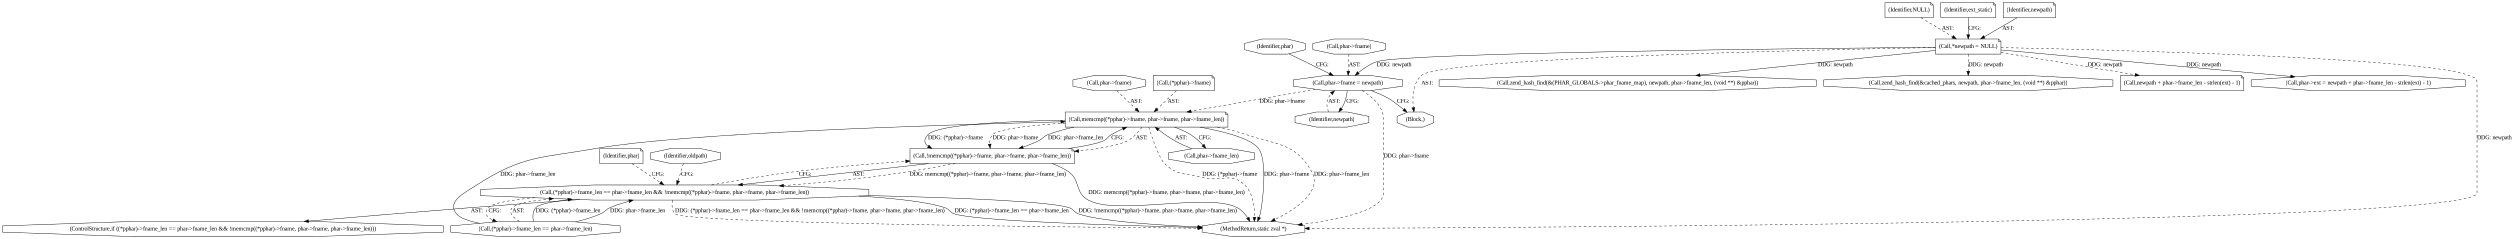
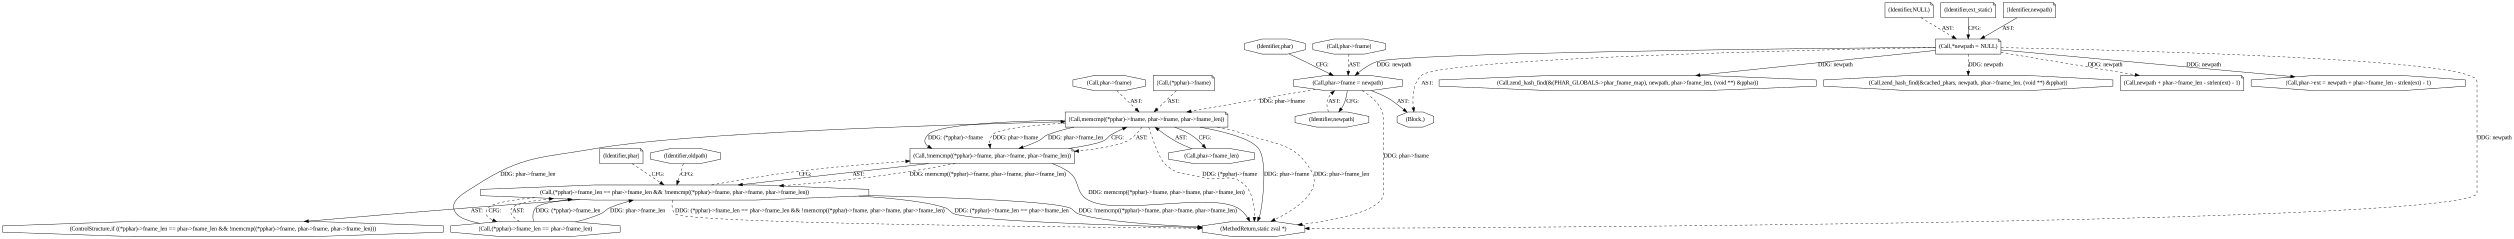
(1404, 101) -> (1404, 101)
